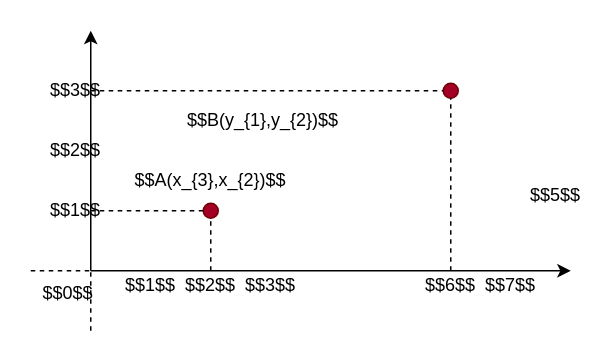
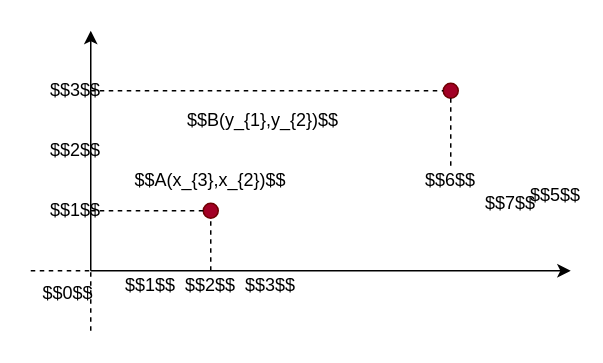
(451, 286) -> (451, 181)
(511, 286) -> (511, 203)
